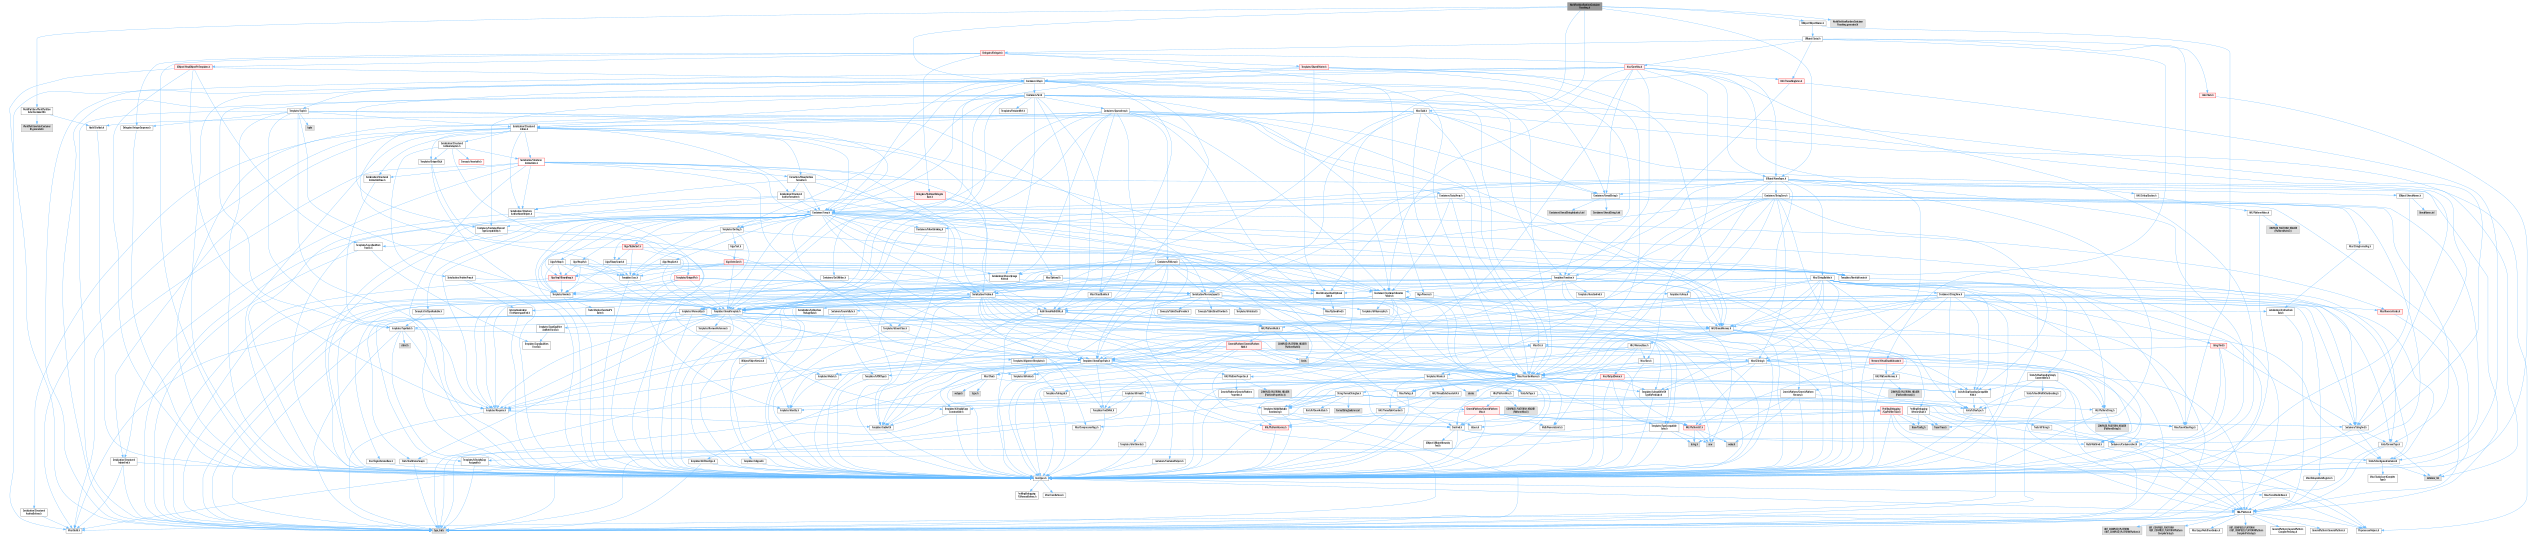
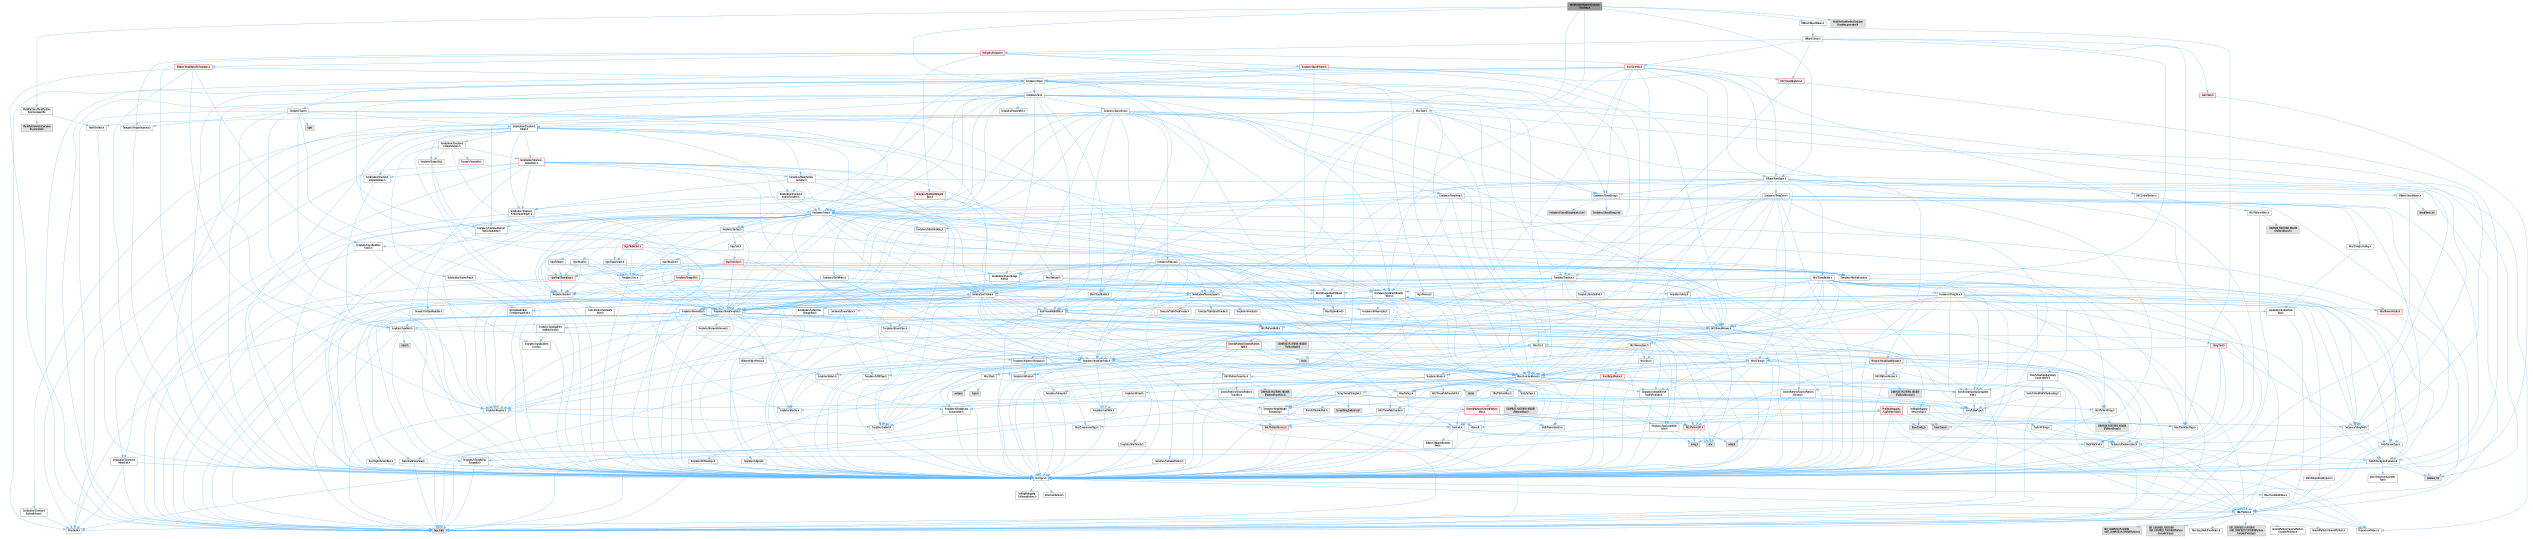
(999, 119) -> none
none -> (563, 388)
(1630, 415) -> (1669, 376)
